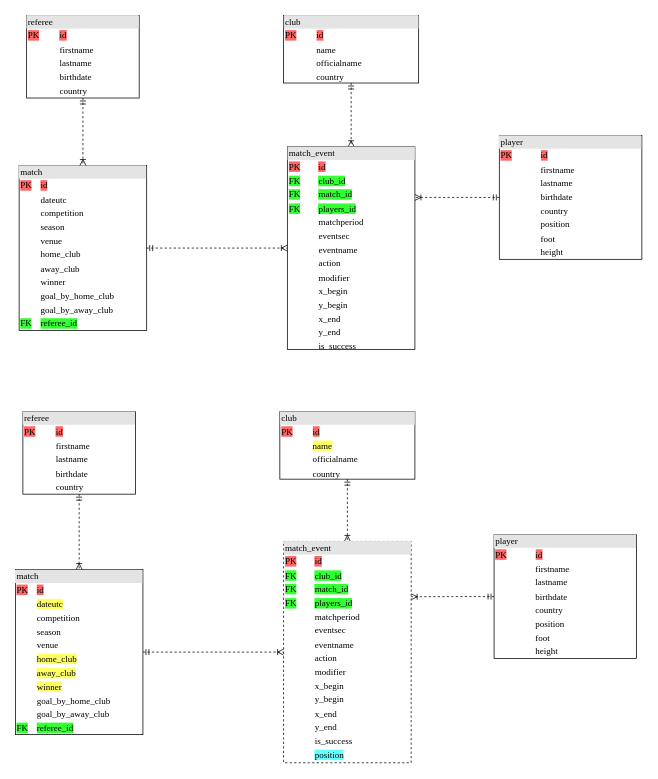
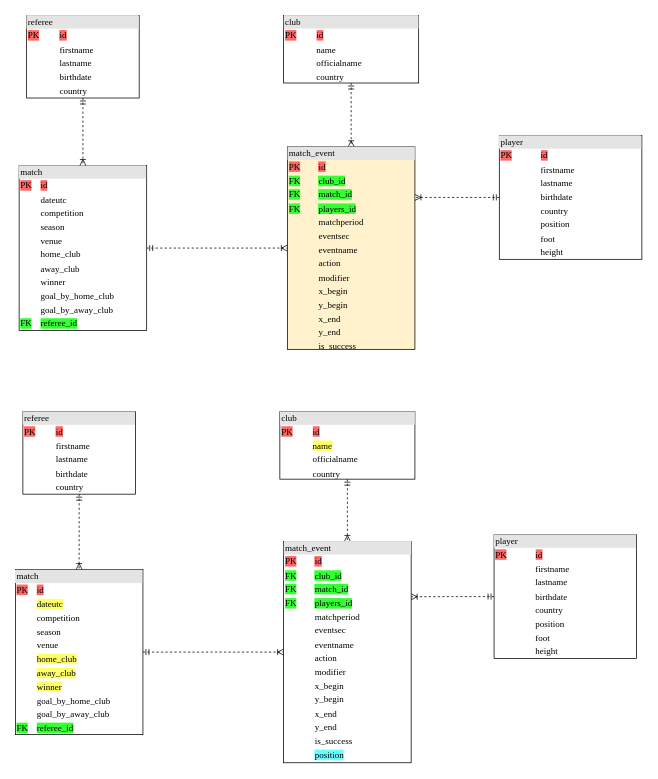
(351, 248) -> (351, 248)
(347, 652) -> (347, 652)
